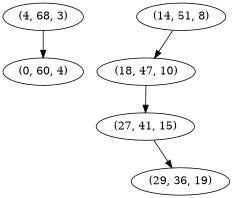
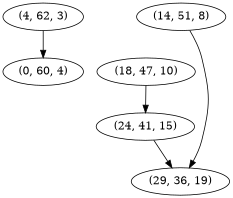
(43, 17) -> (43, 17)
(166, 41) -> (208, 95)
(145, 127) -> (145, 127)
